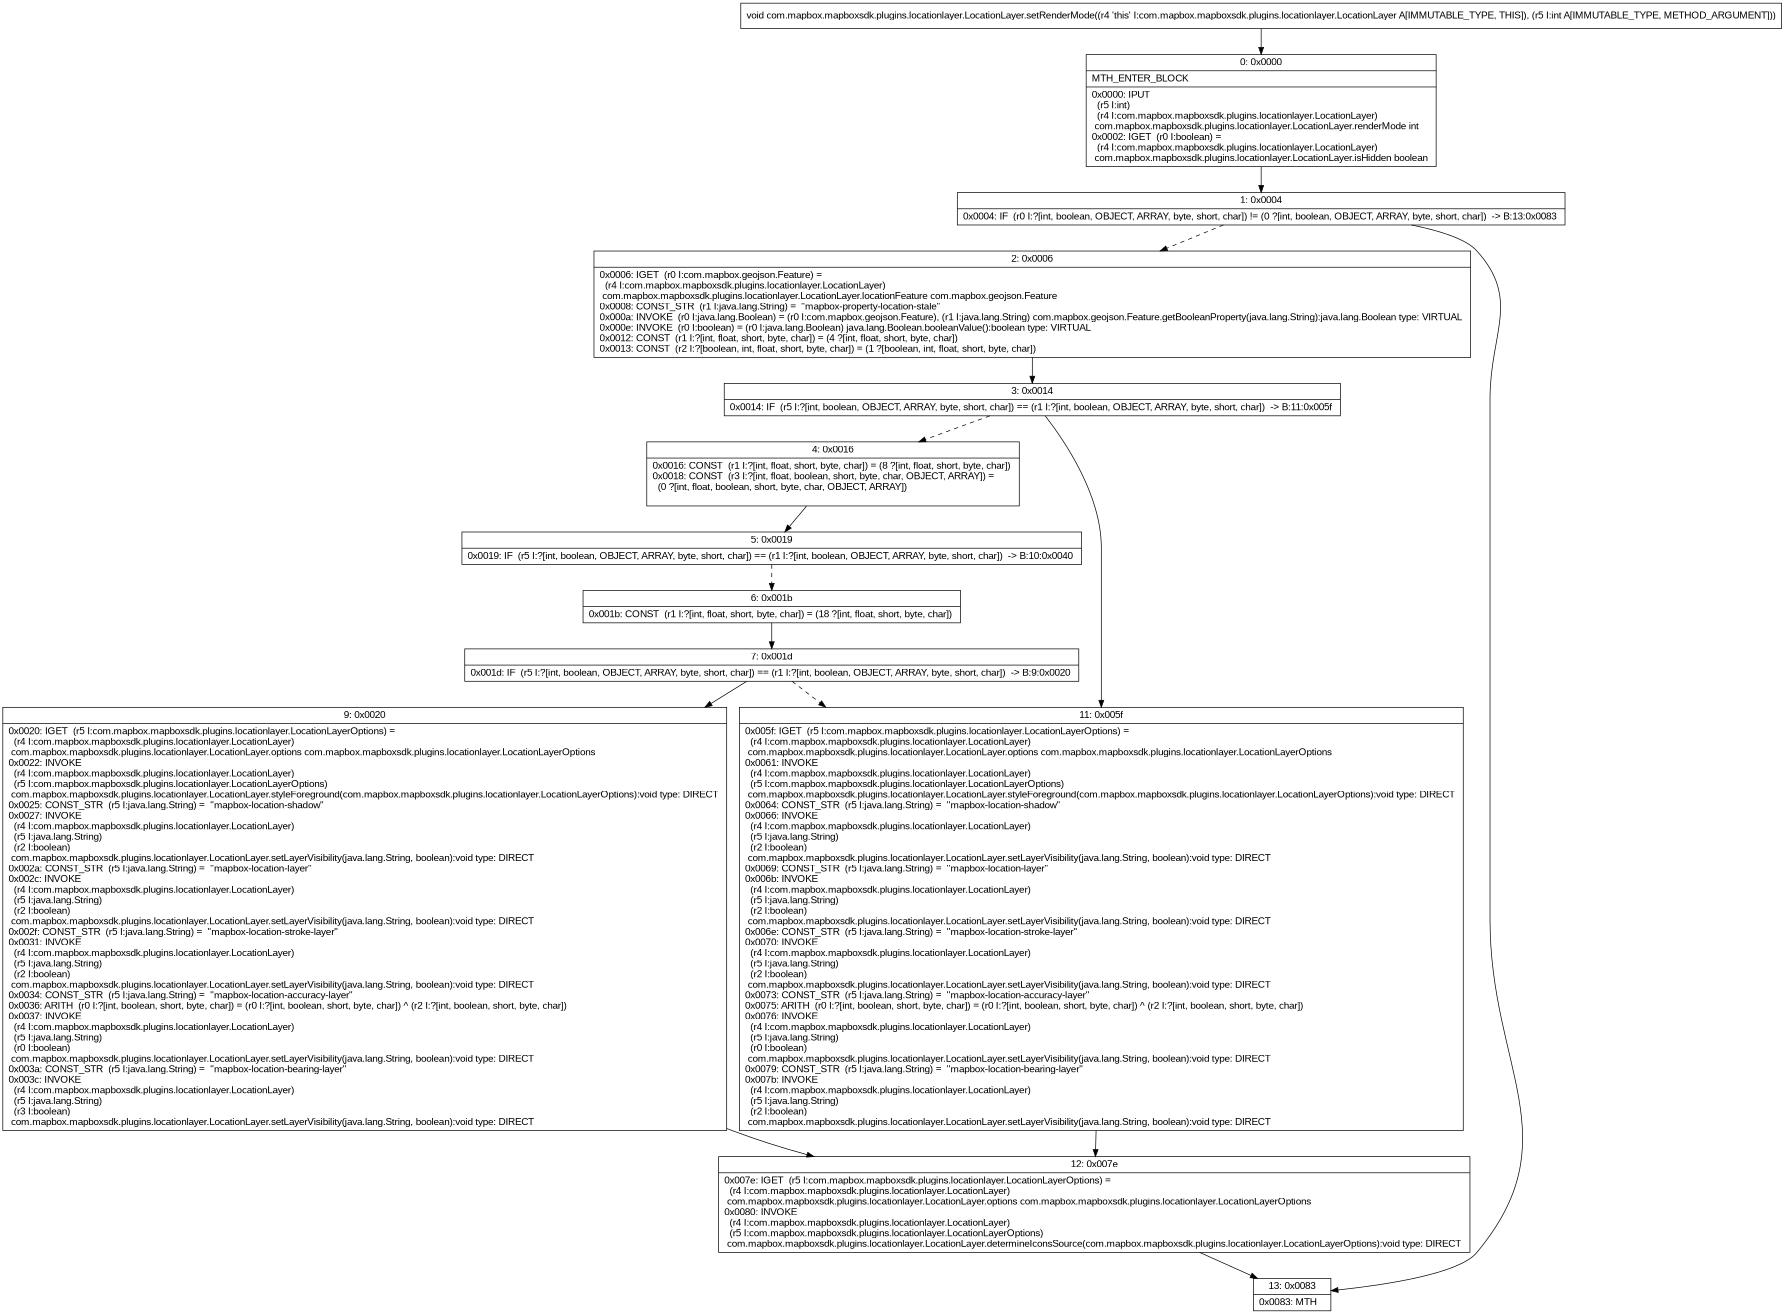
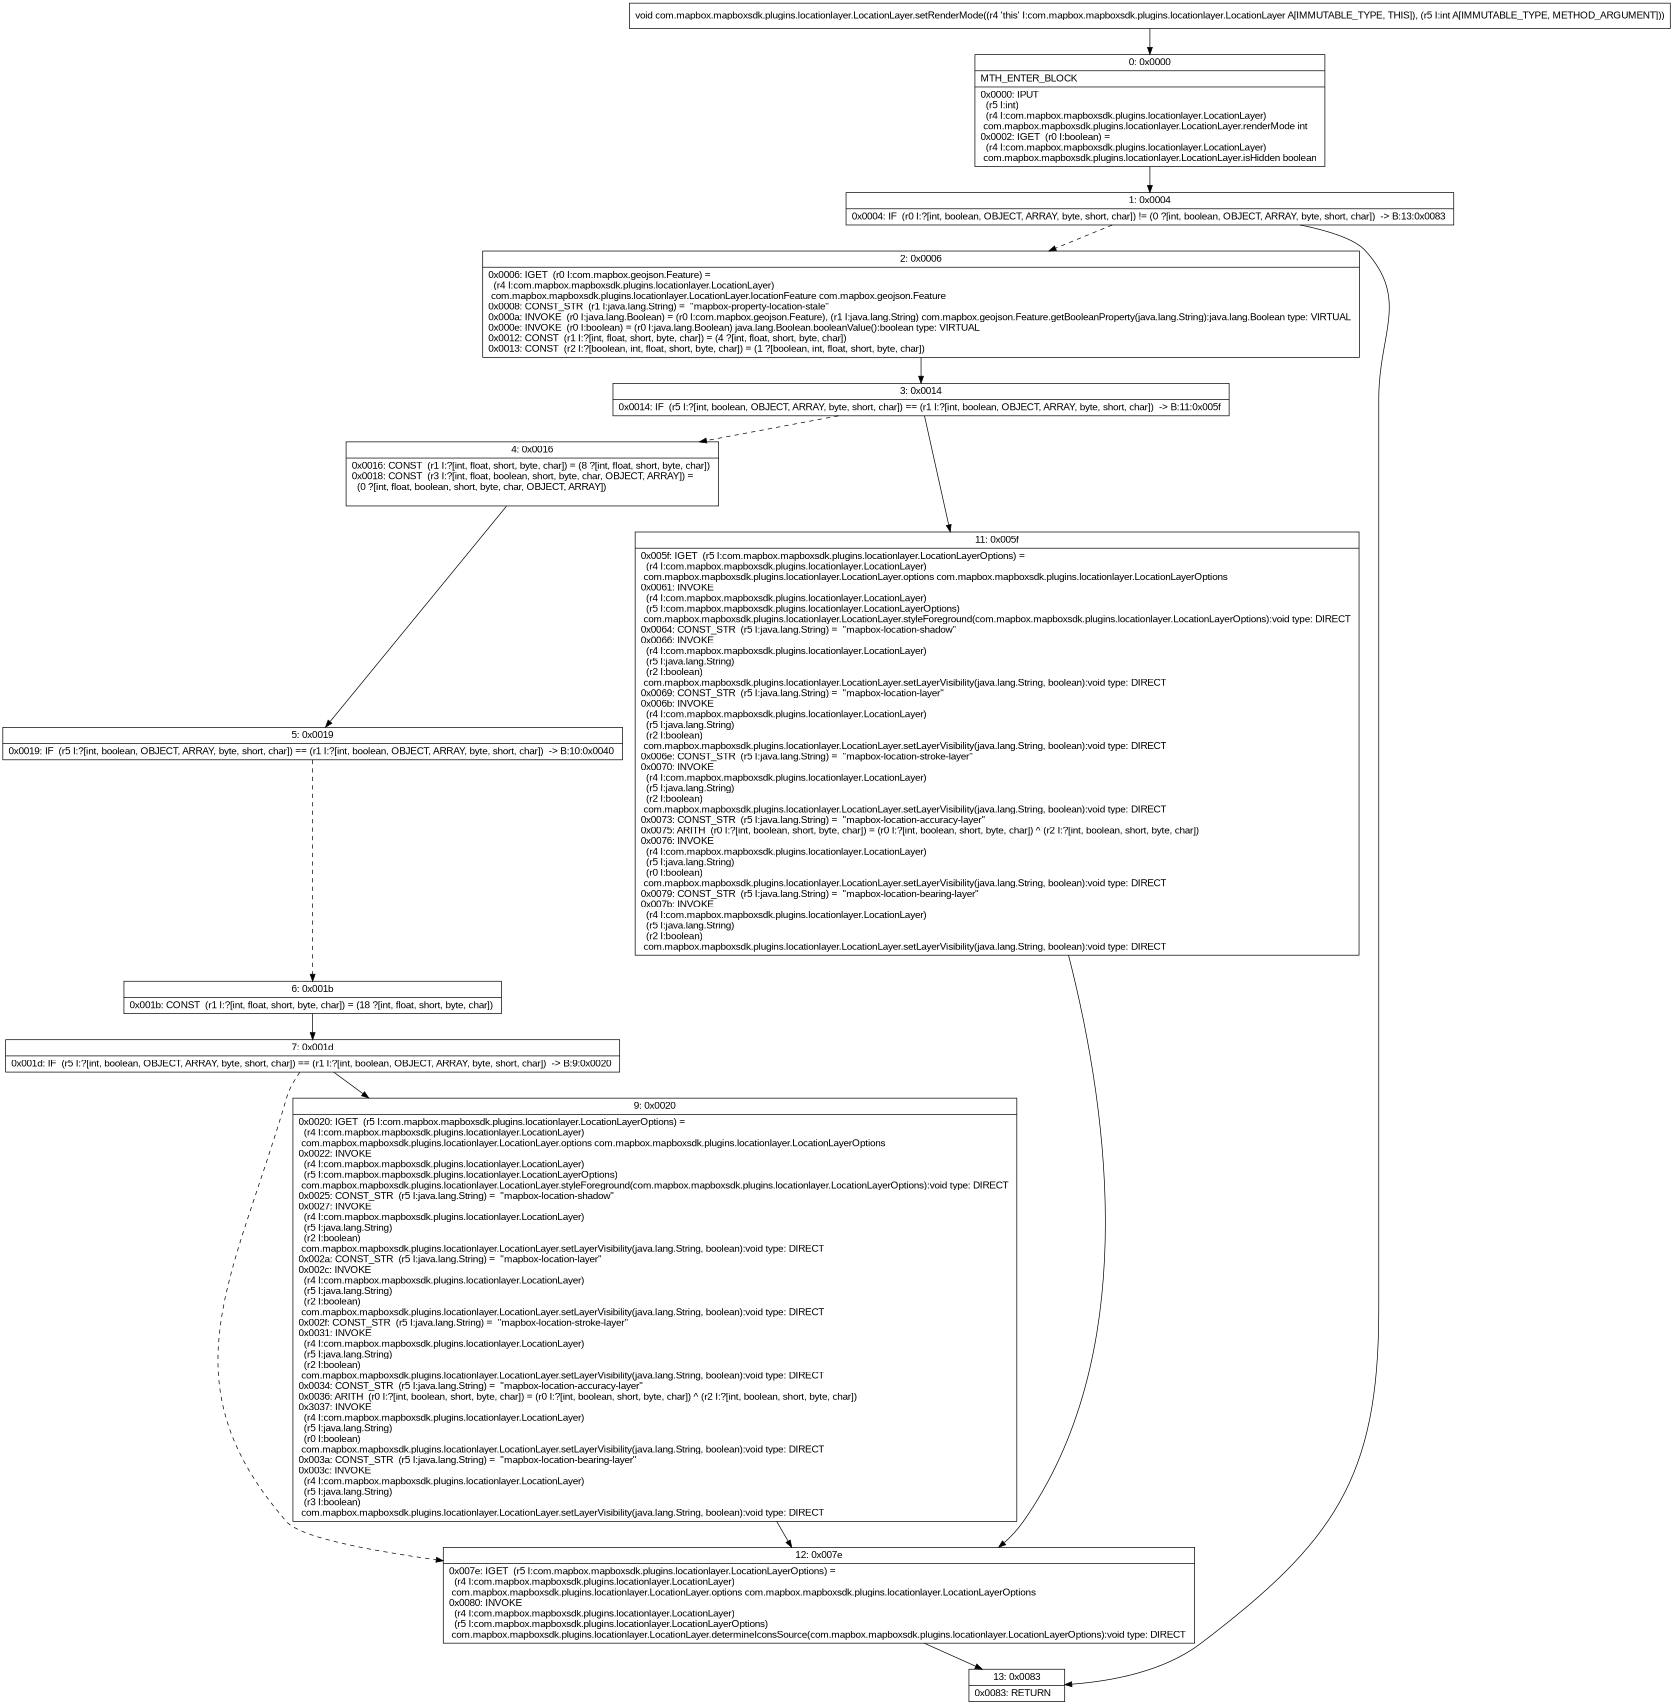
(806, 692) -> (219, 1377)
(48, 1016) -> (338, 1407)
(1292, 1302) -> (1017, 1693)
